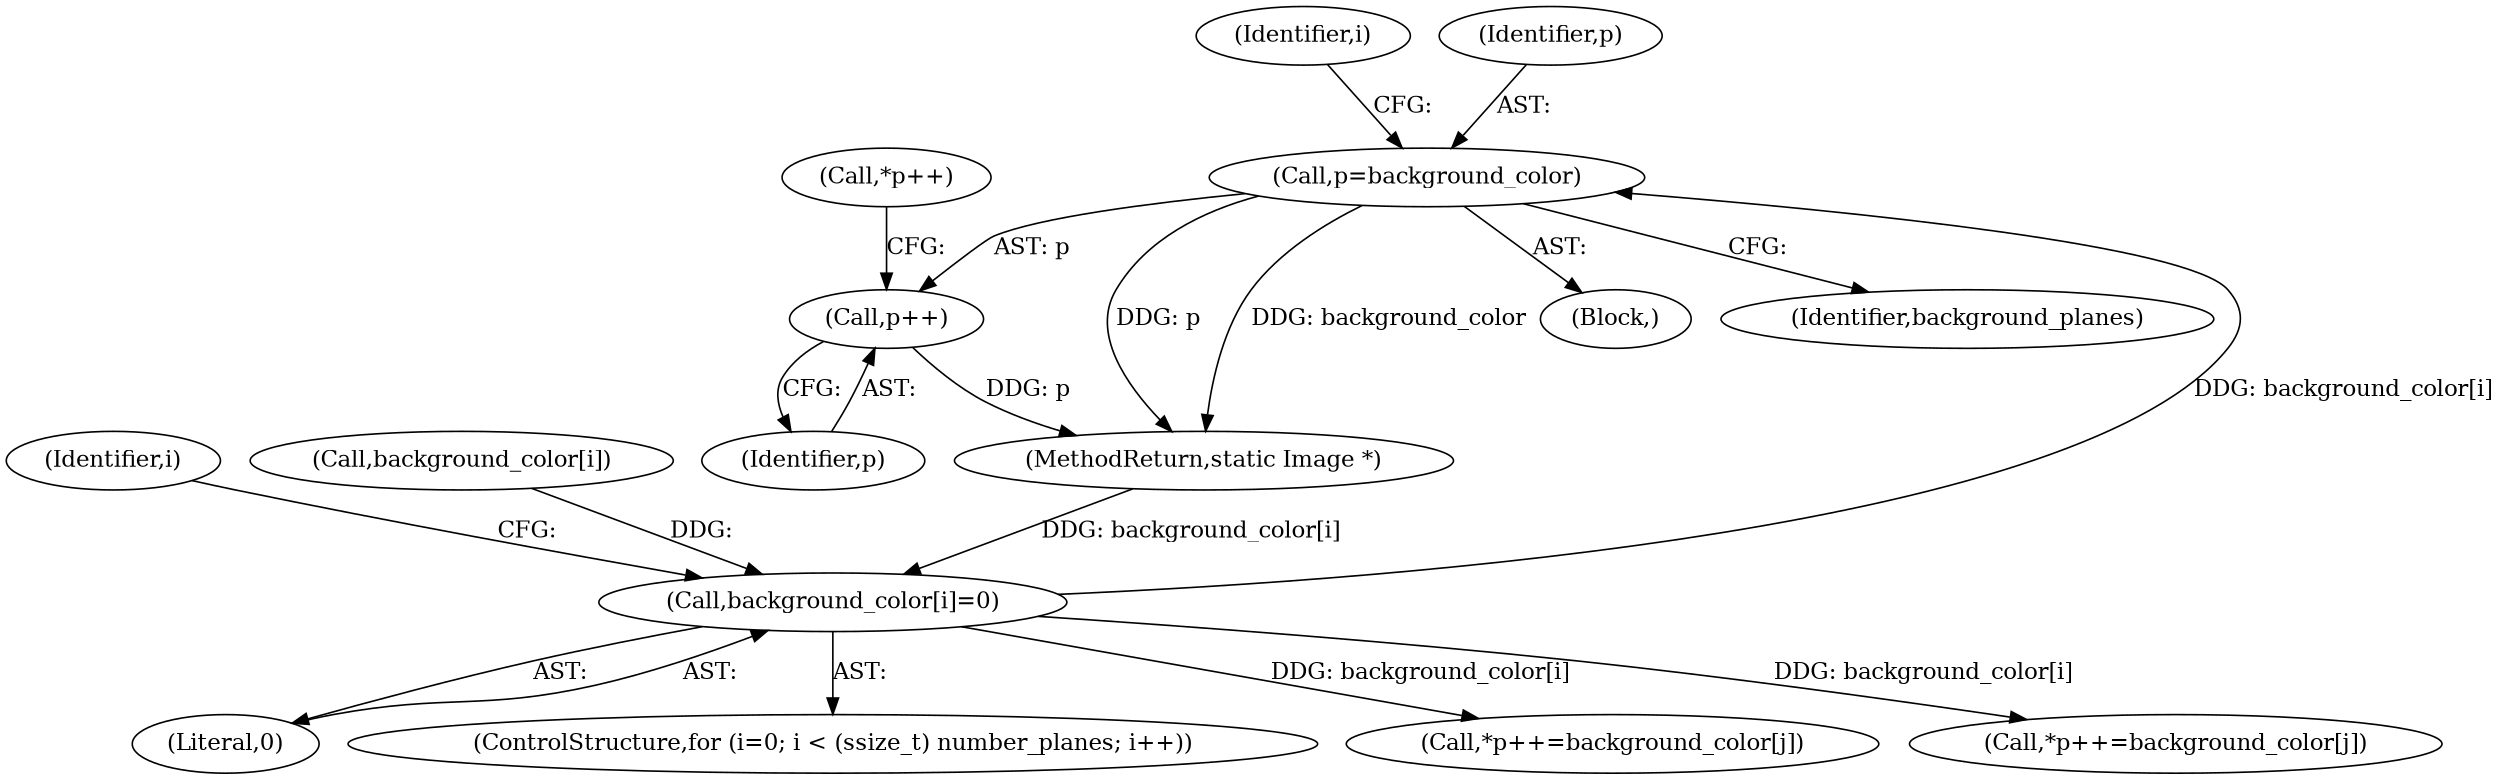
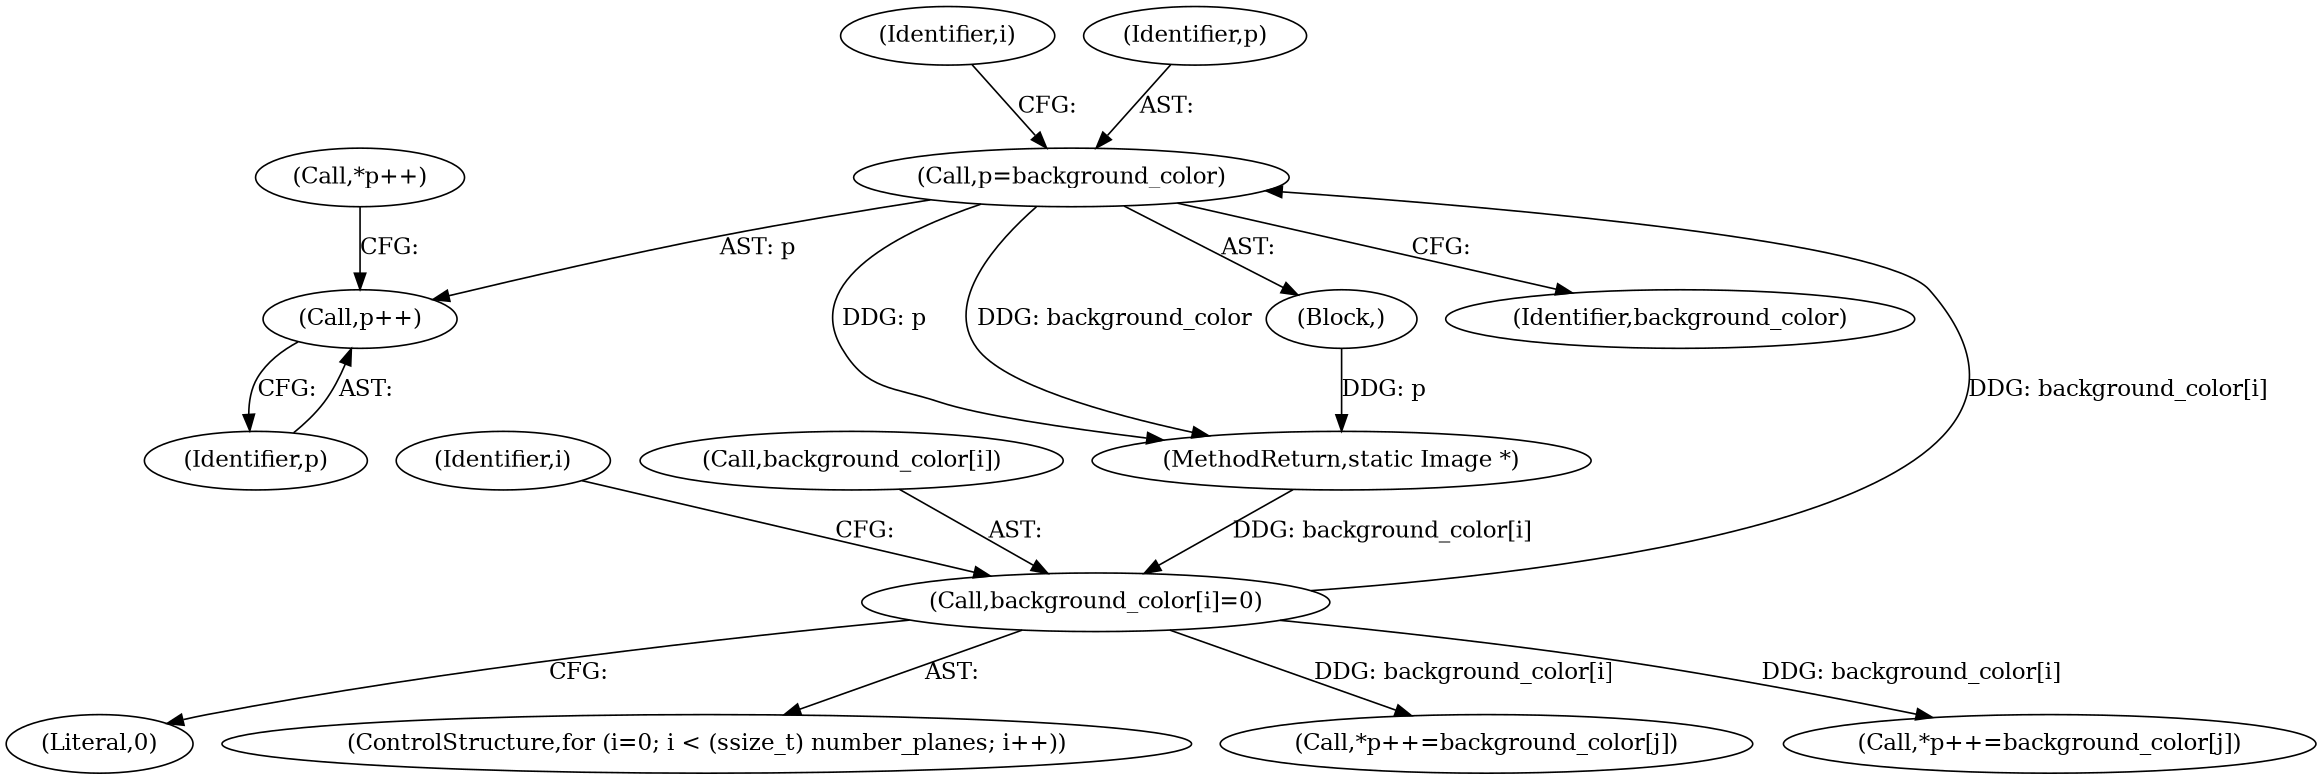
(1967, 319) -> (1680, 319)
(981, 399) -> (1342, 382)
(705, 531) -> (1019, 531)
(564, 673) -> (582, 673)
(526, 697) -> none
